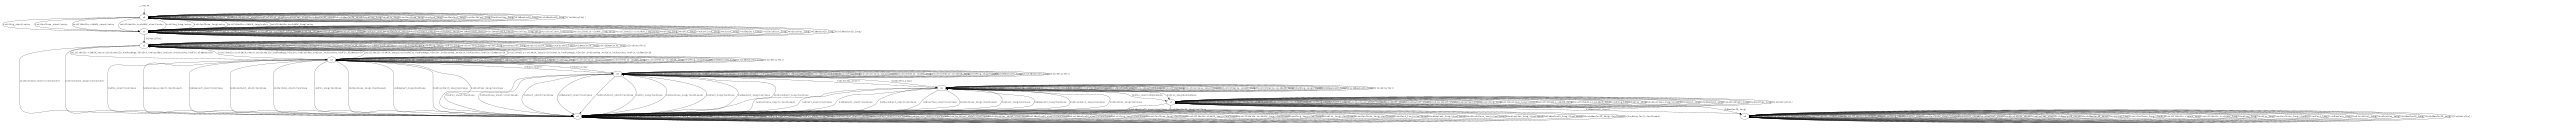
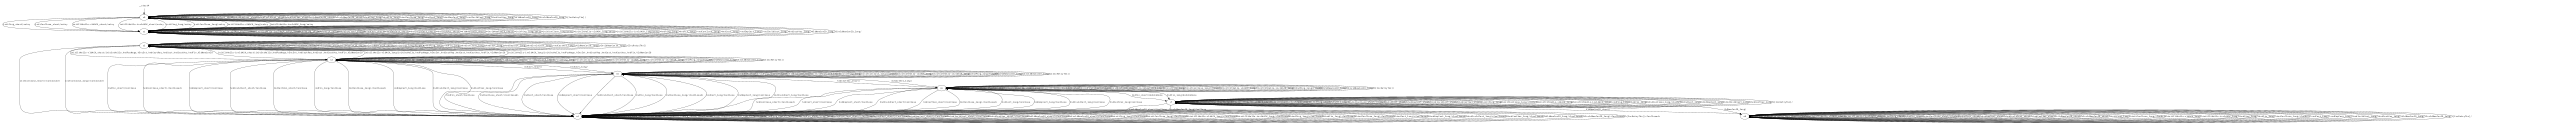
(144, 38) -> none
